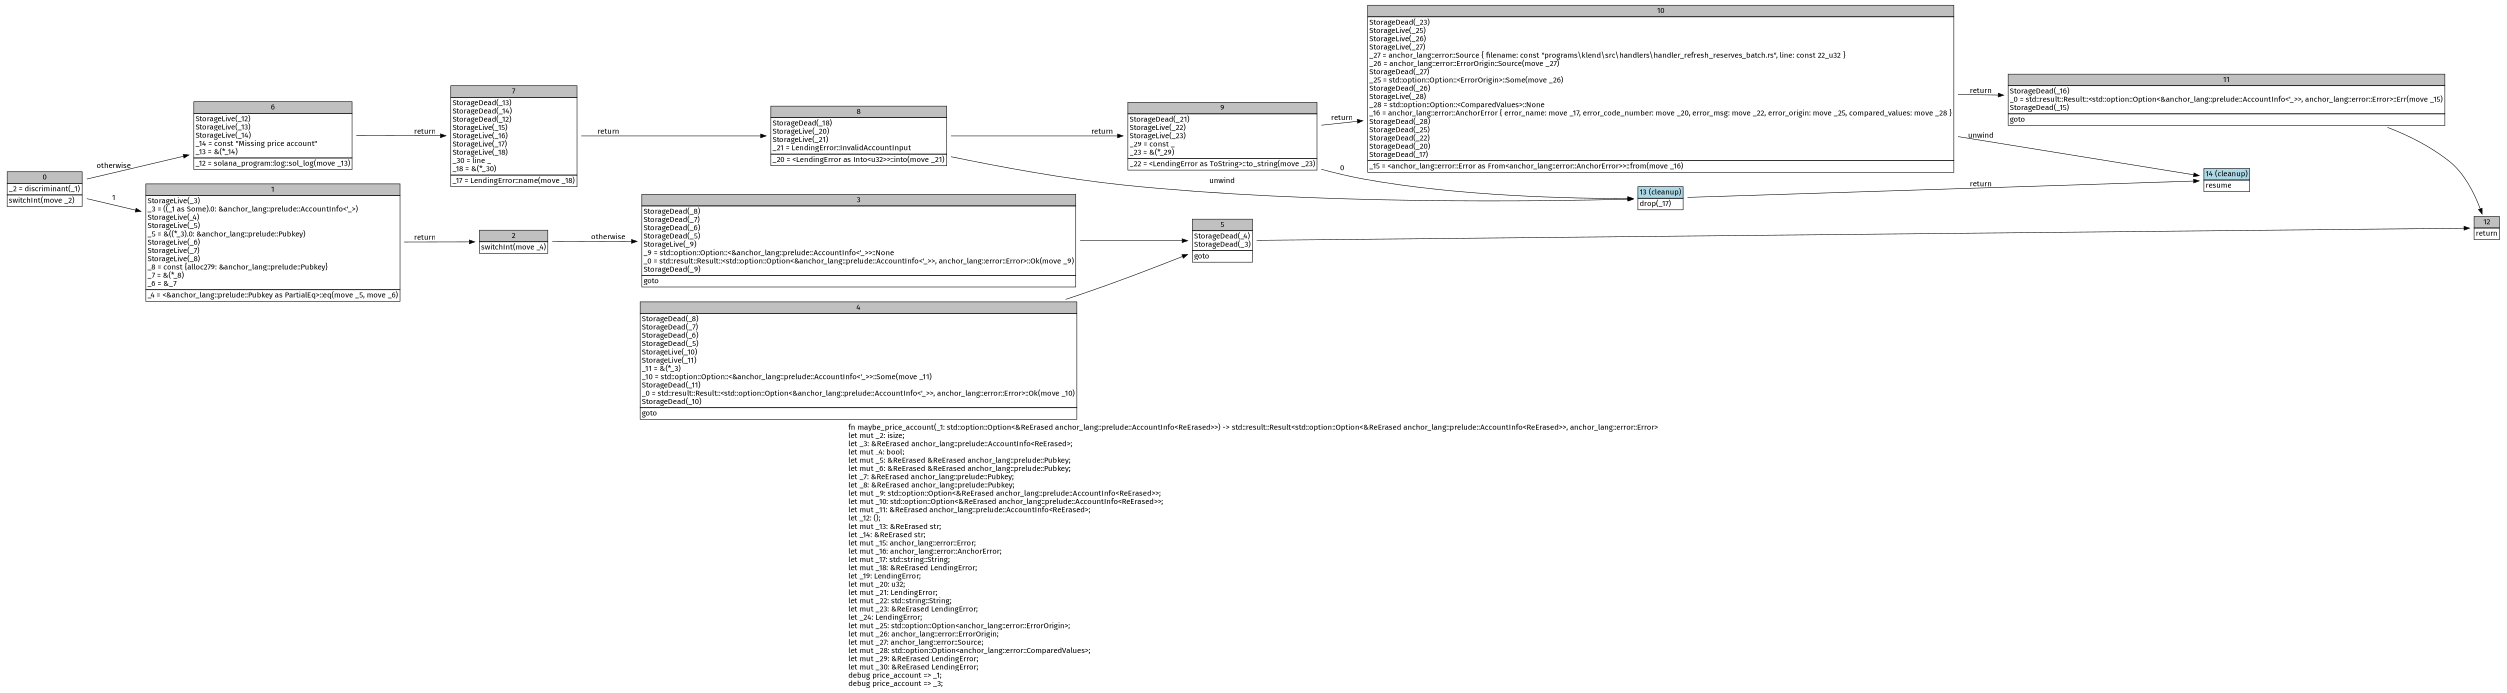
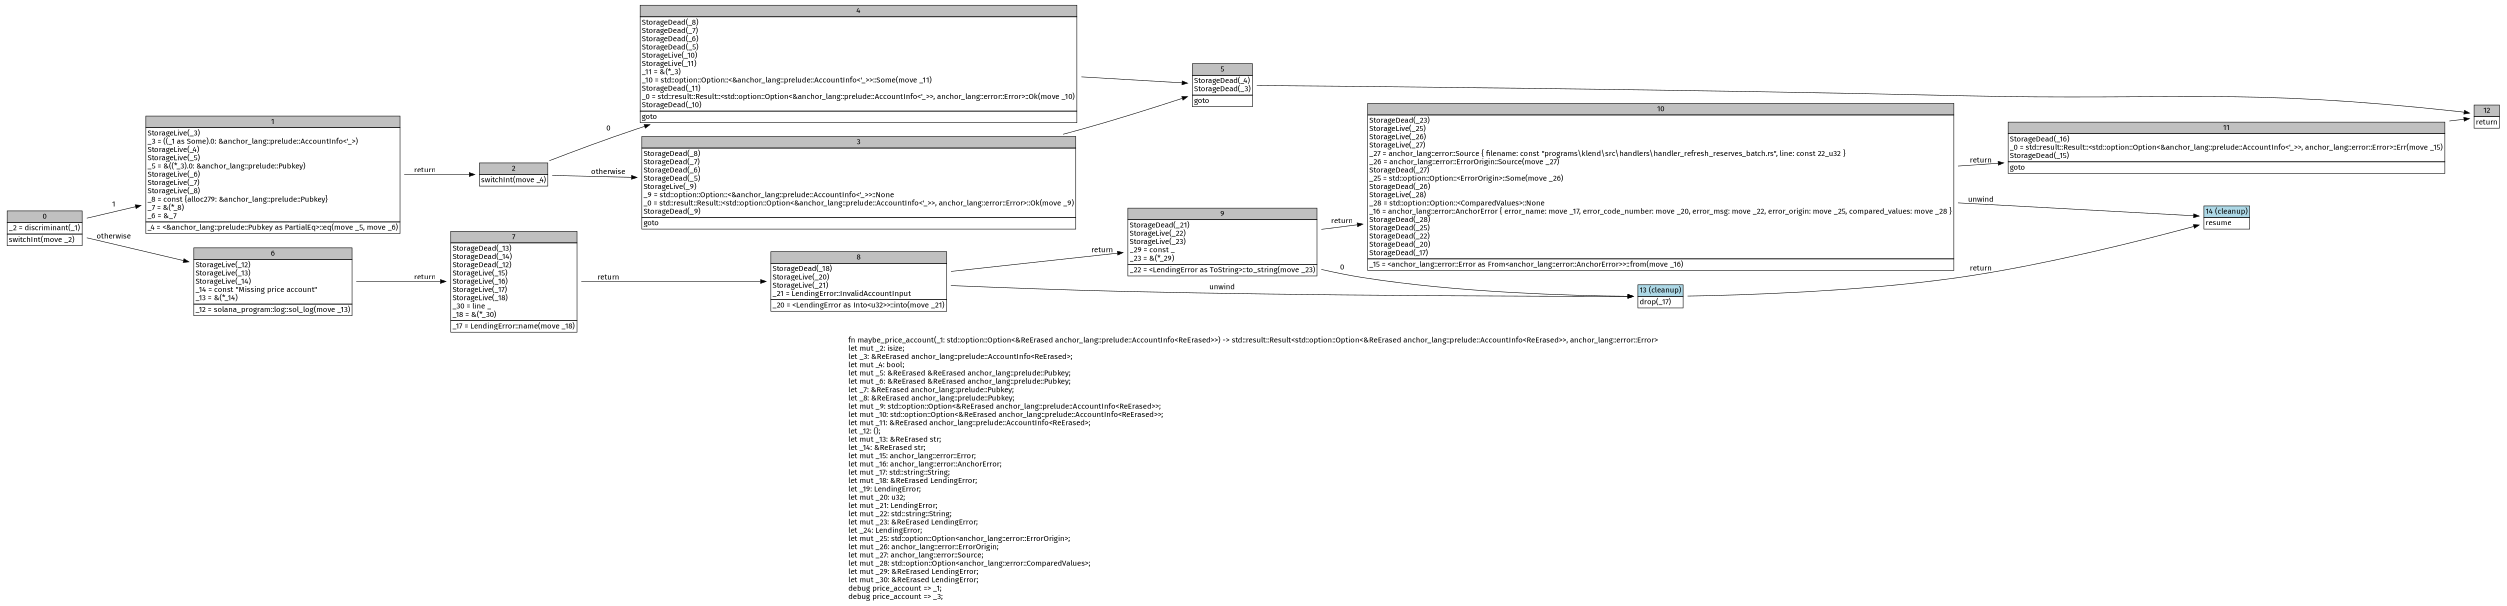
none -> (597, 143)
